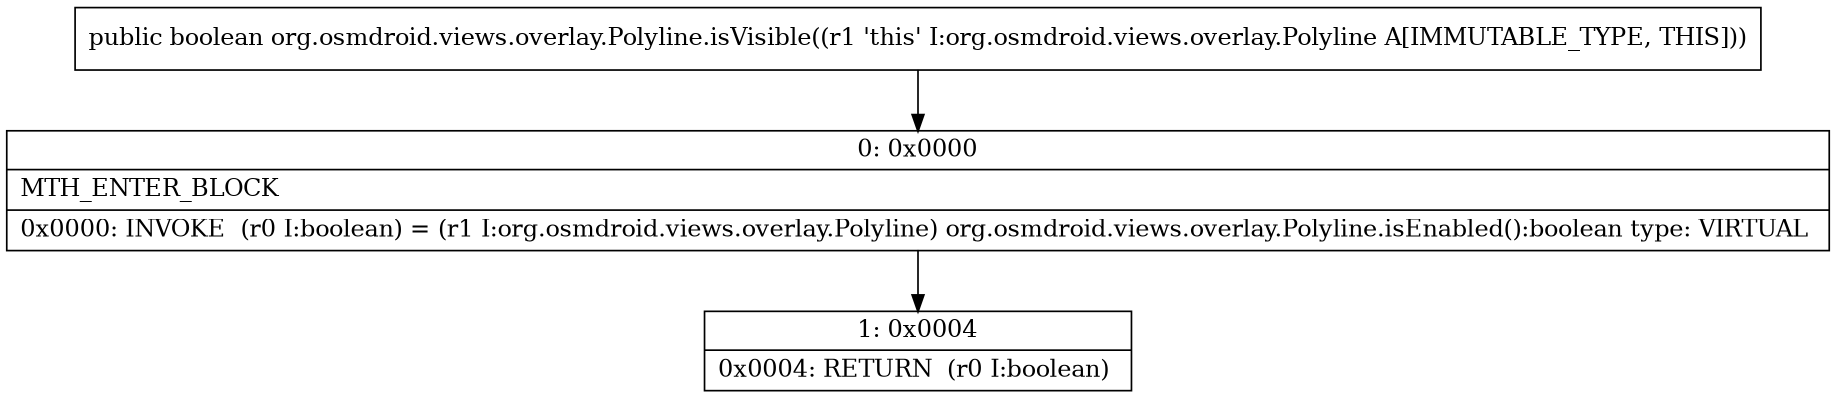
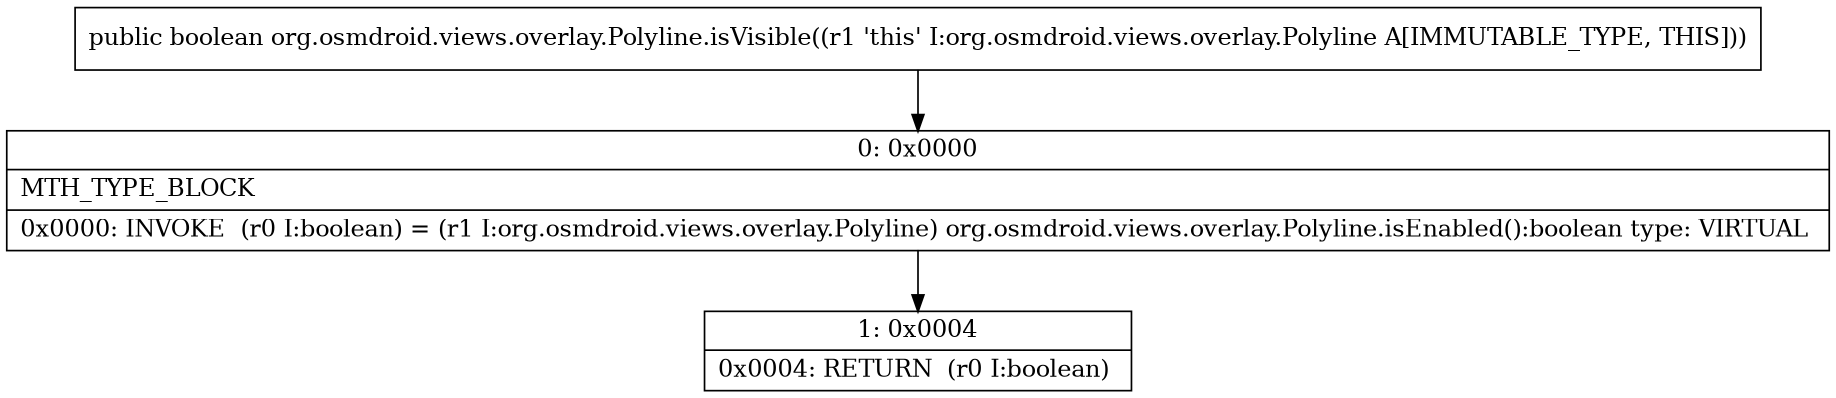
(150, 189) -> (138, 189)
